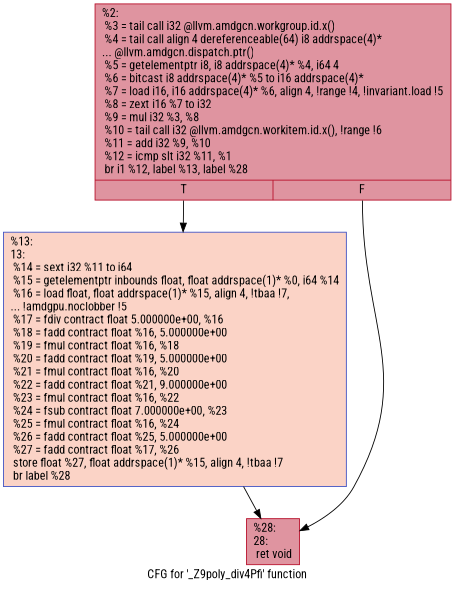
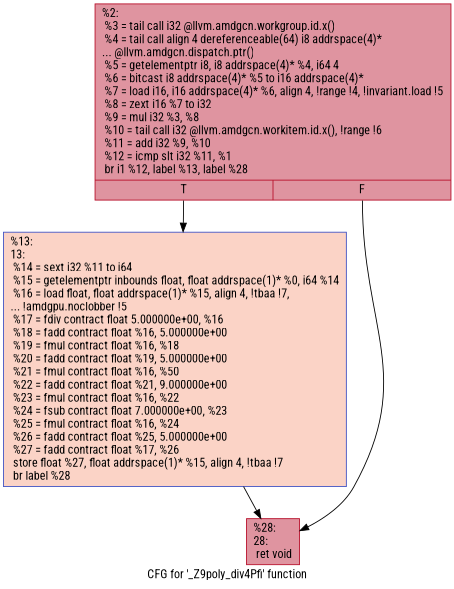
(95, 372) -> (95, 372)
